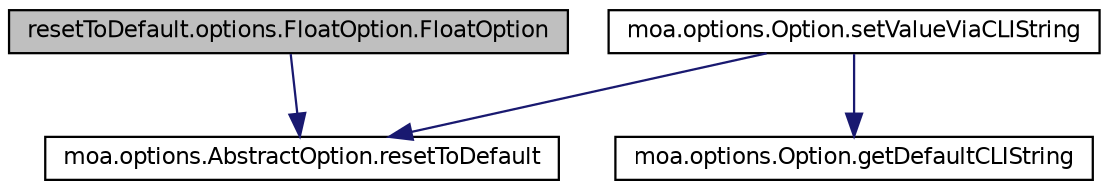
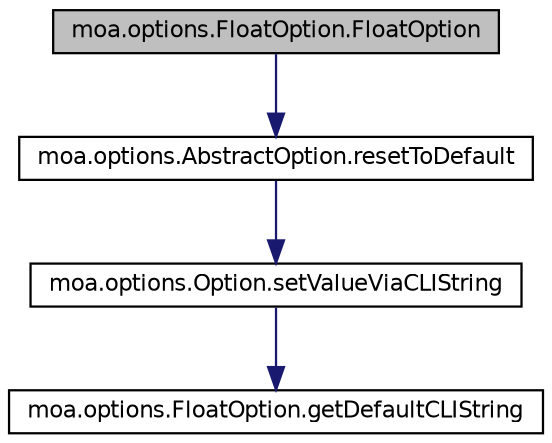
(288, 32) -> (276, 32)
(589, 93) -> (276, 210)
(854, 158) -> (276, 412)
